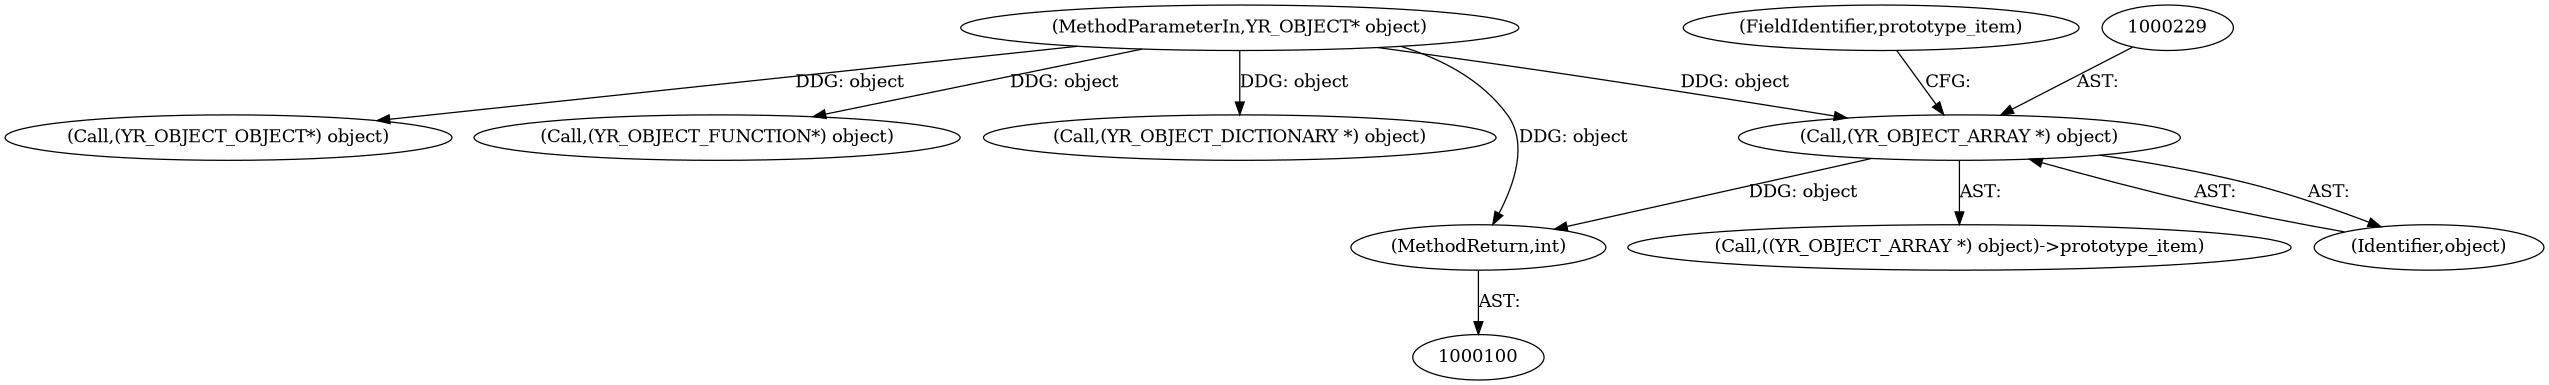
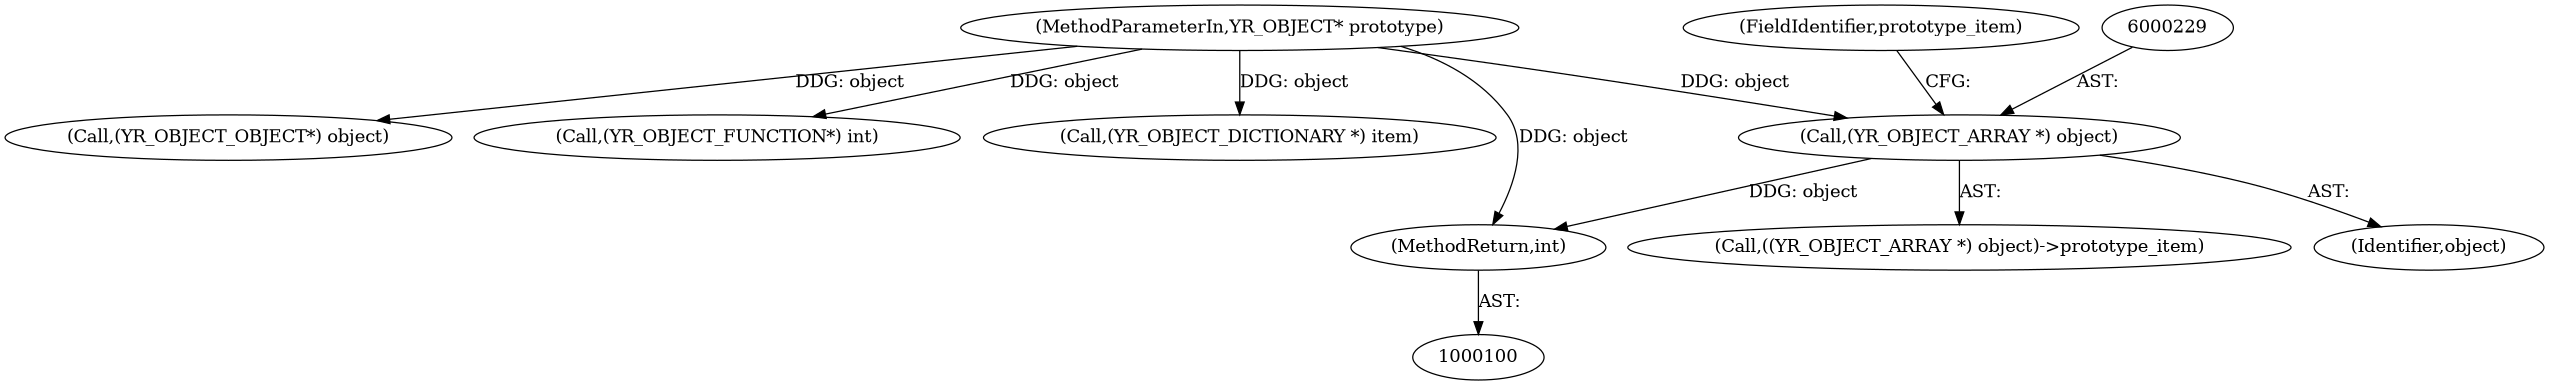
(1240, 28) -> (1240, 28)
(2168, 28) -> (2168, 28)
(717, 138) -> (717, 138)
(1240, 138) -> (1240, 138)
(2192, 202) -> none
